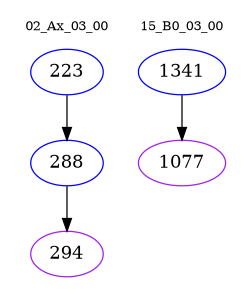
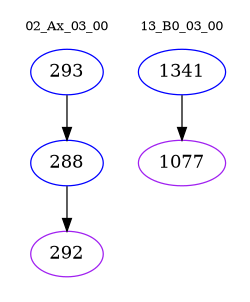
(182, 27) -> (182, 27)
(67, 72) -> (67, 72)
(67, 254) -> (67, 254)
